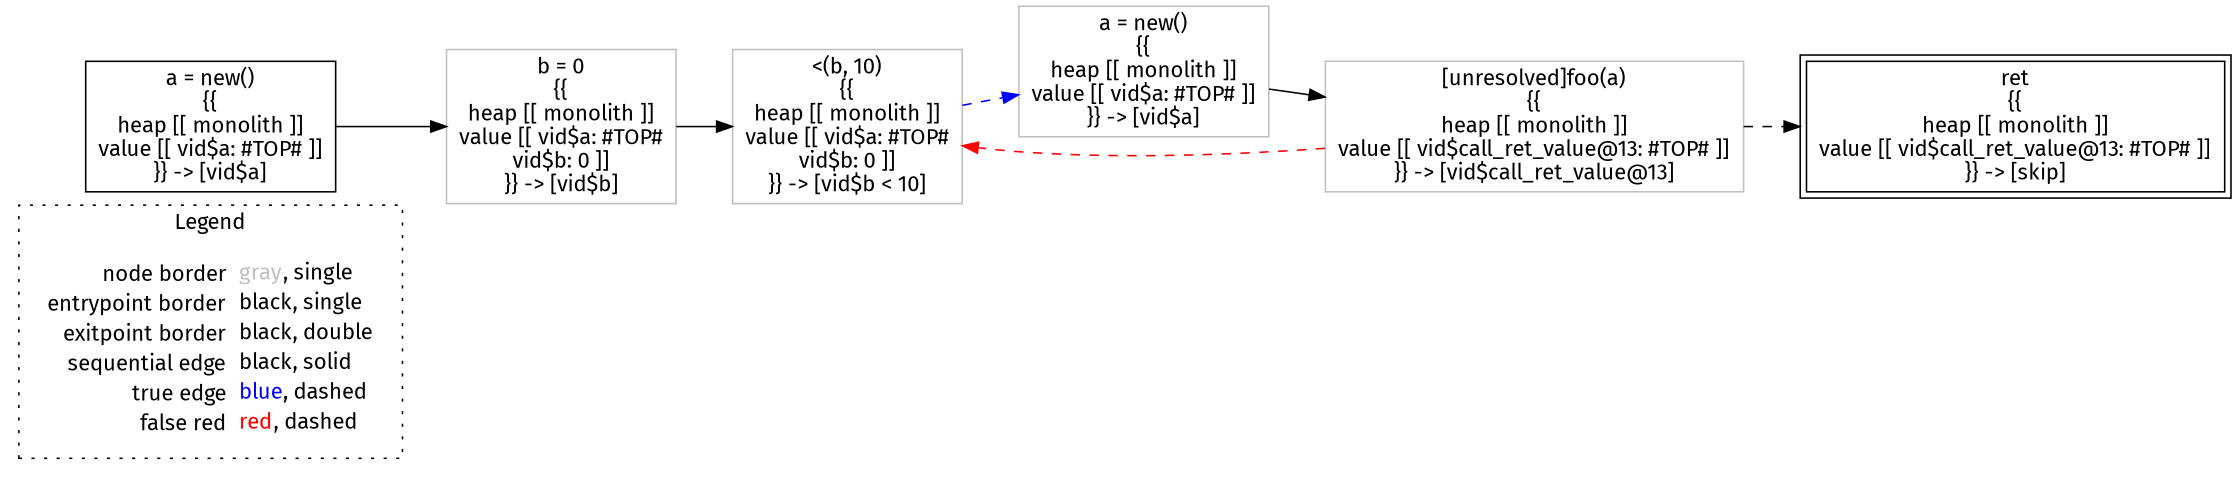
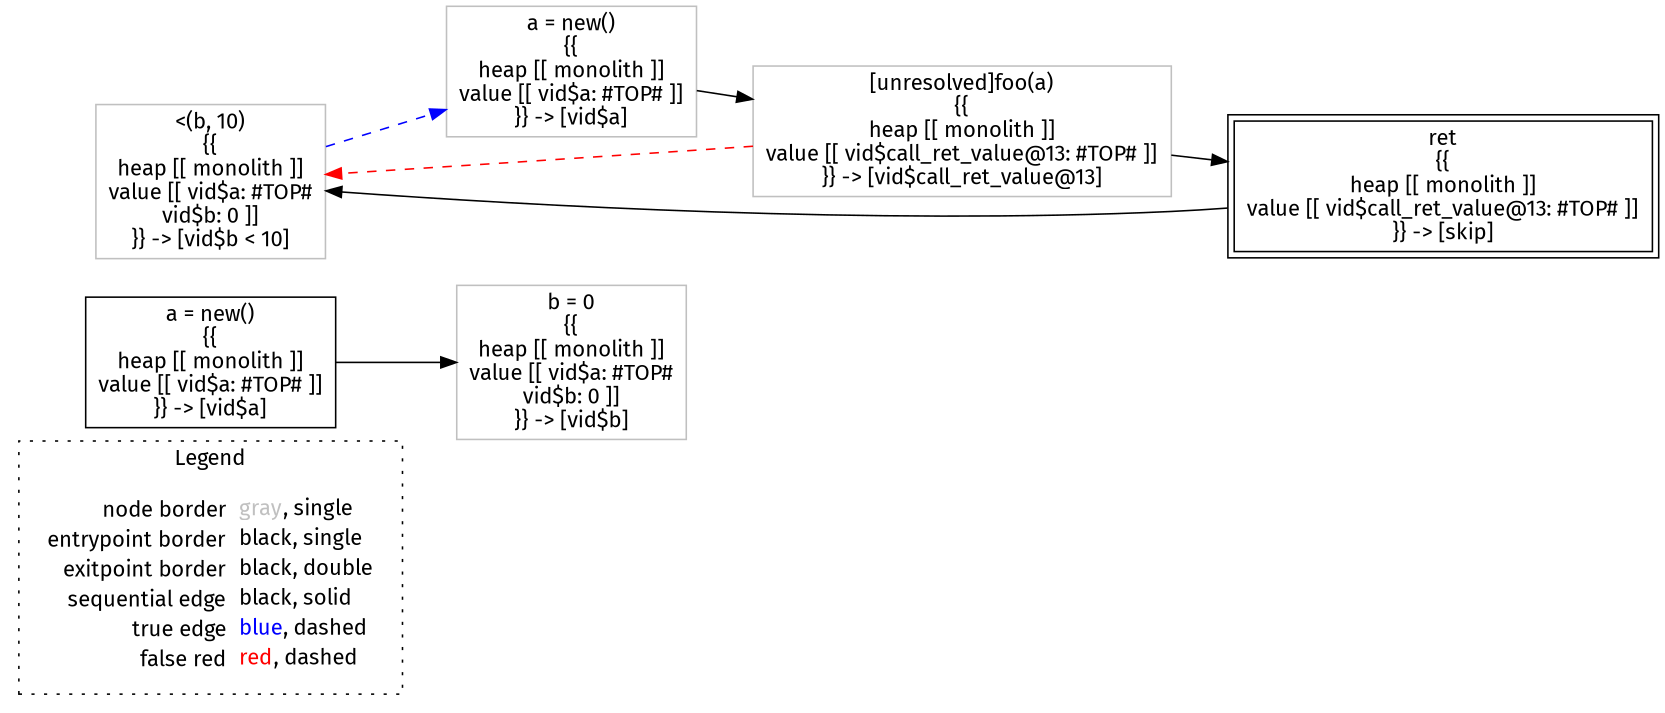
(696, 127) -> (785, 214)
(1764, 127) -> (1192, 158)
